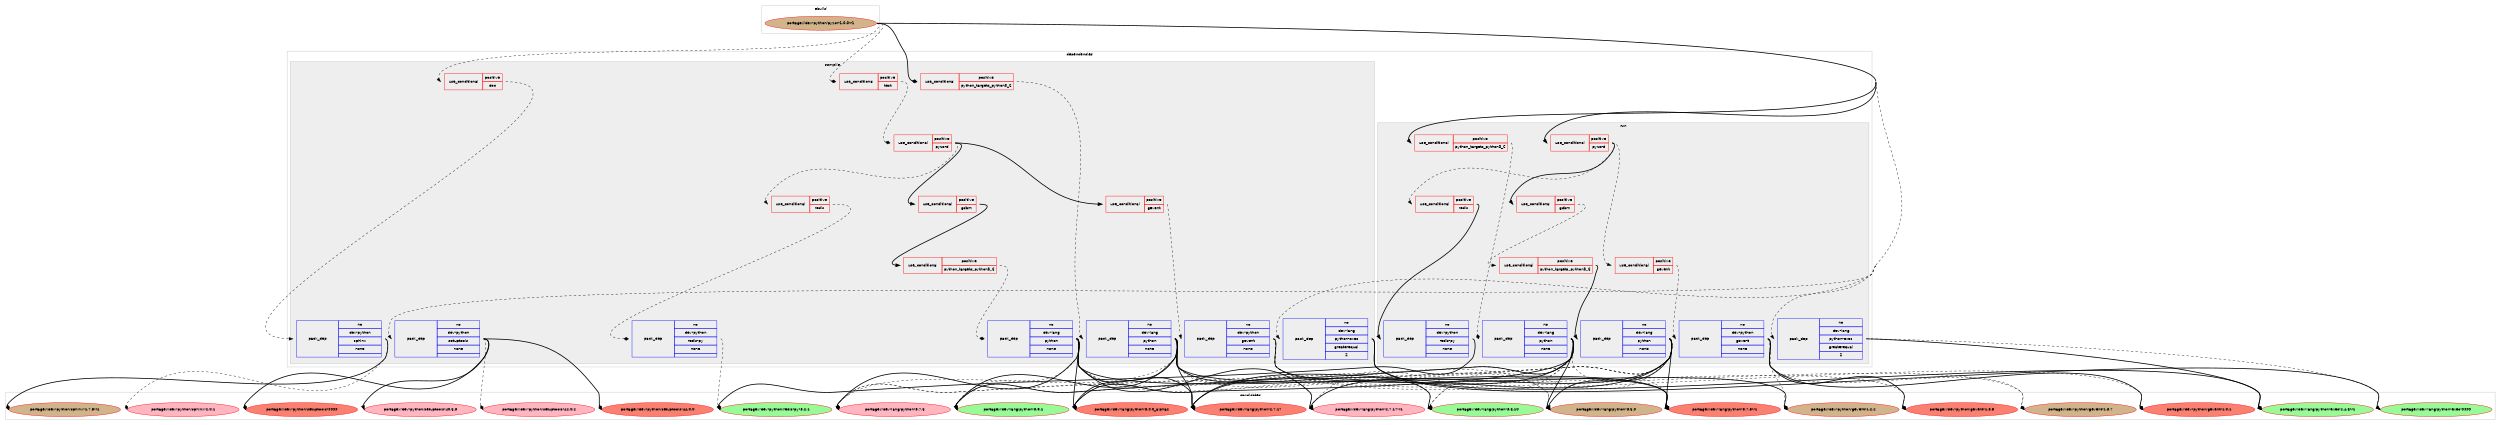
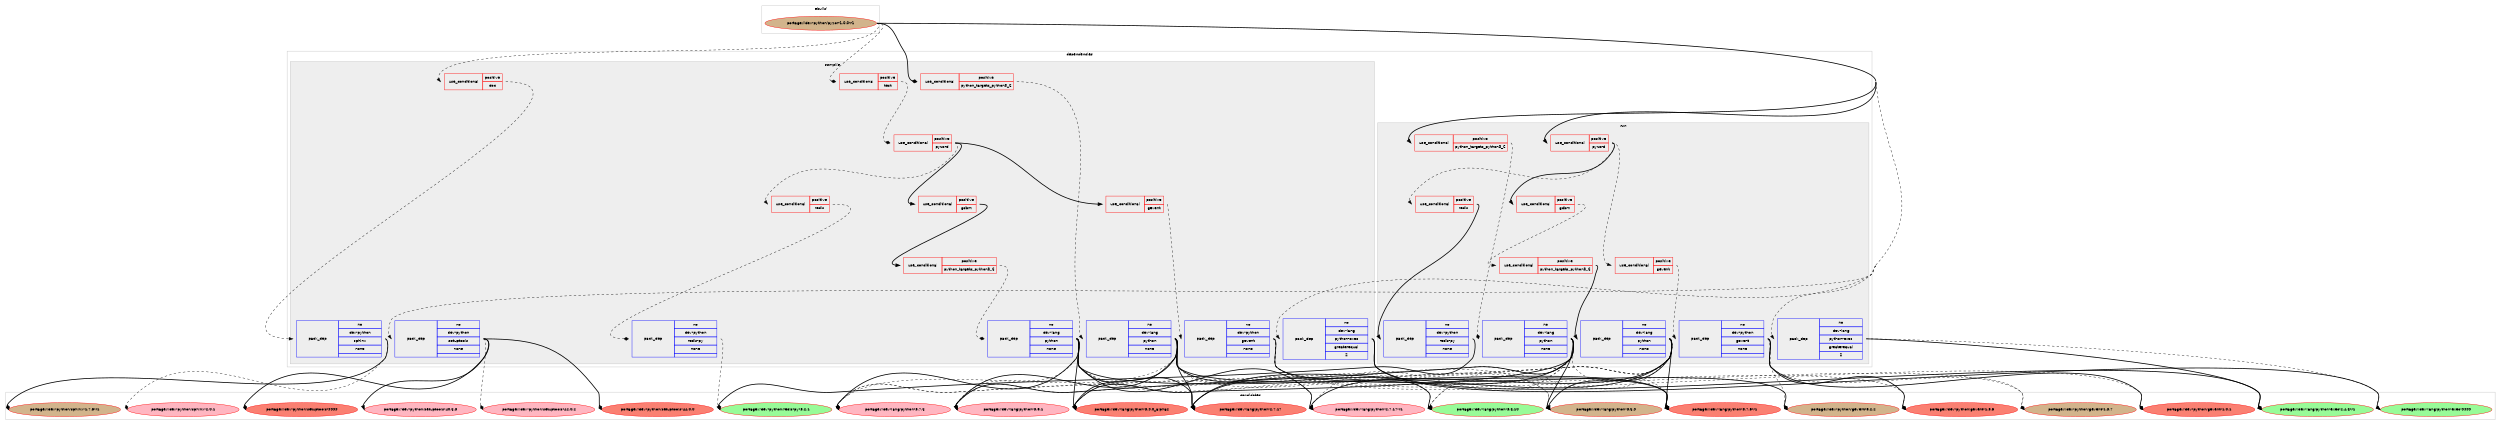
(1013, 410) -> (1013, 410)
(1843, 410) -> (1843, 410)
